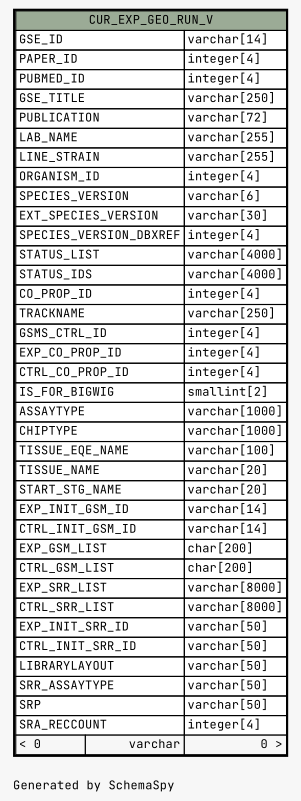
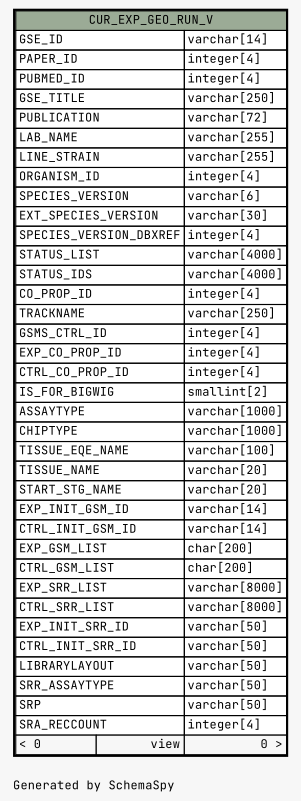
(155, 744) -> (166, 744)
